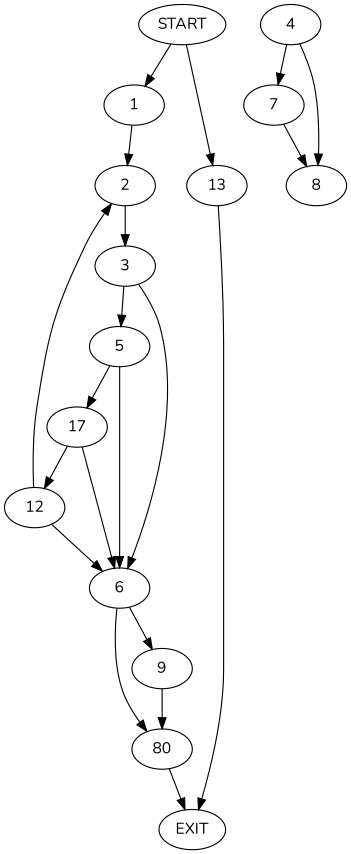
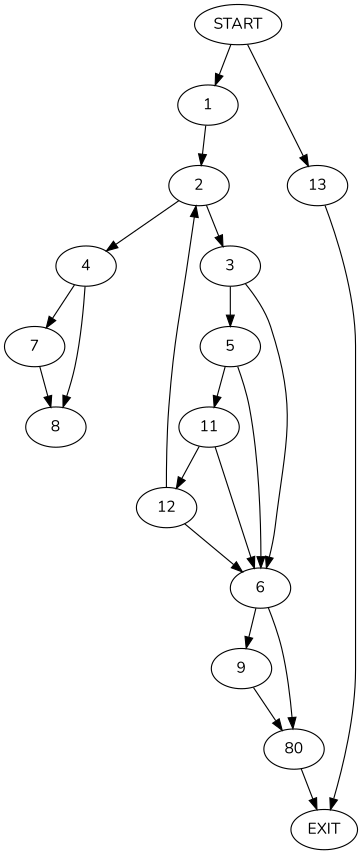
none -> (147, 223)
(77, 427) -> (209, 427)
